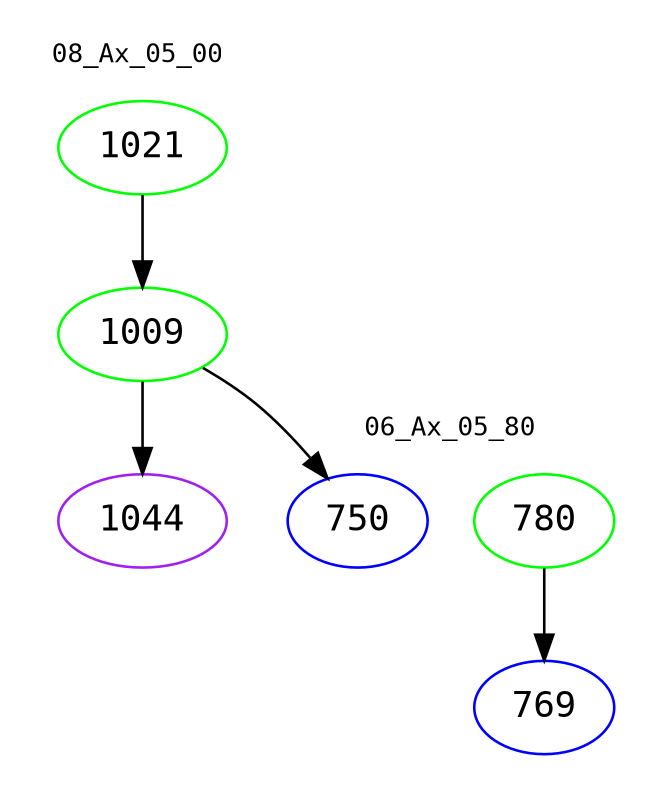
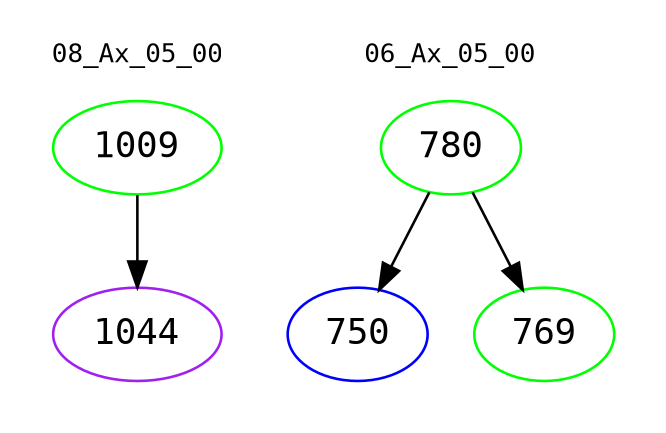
(143, 148) -> none
(284, 429) -> (410, 229)
(451, 429) -> (451, 56)
(544, 708) -> (544, 334)
